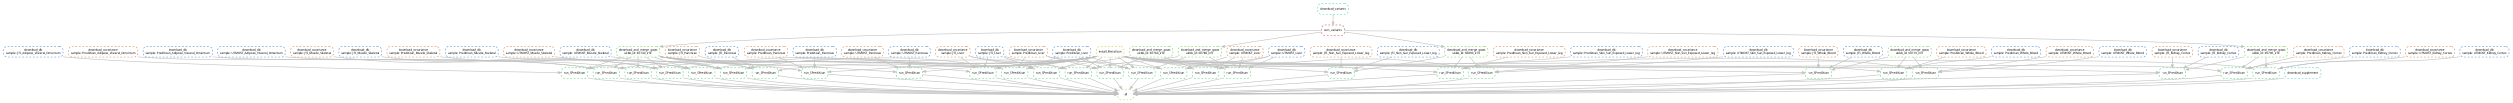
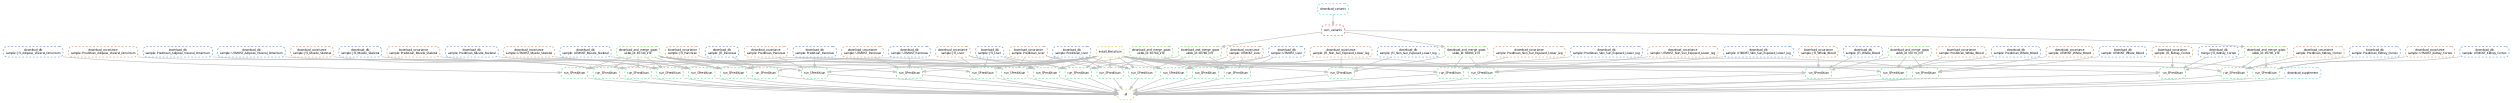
(992, 33) -> none
(2218, 52) -> (2218, 52)
